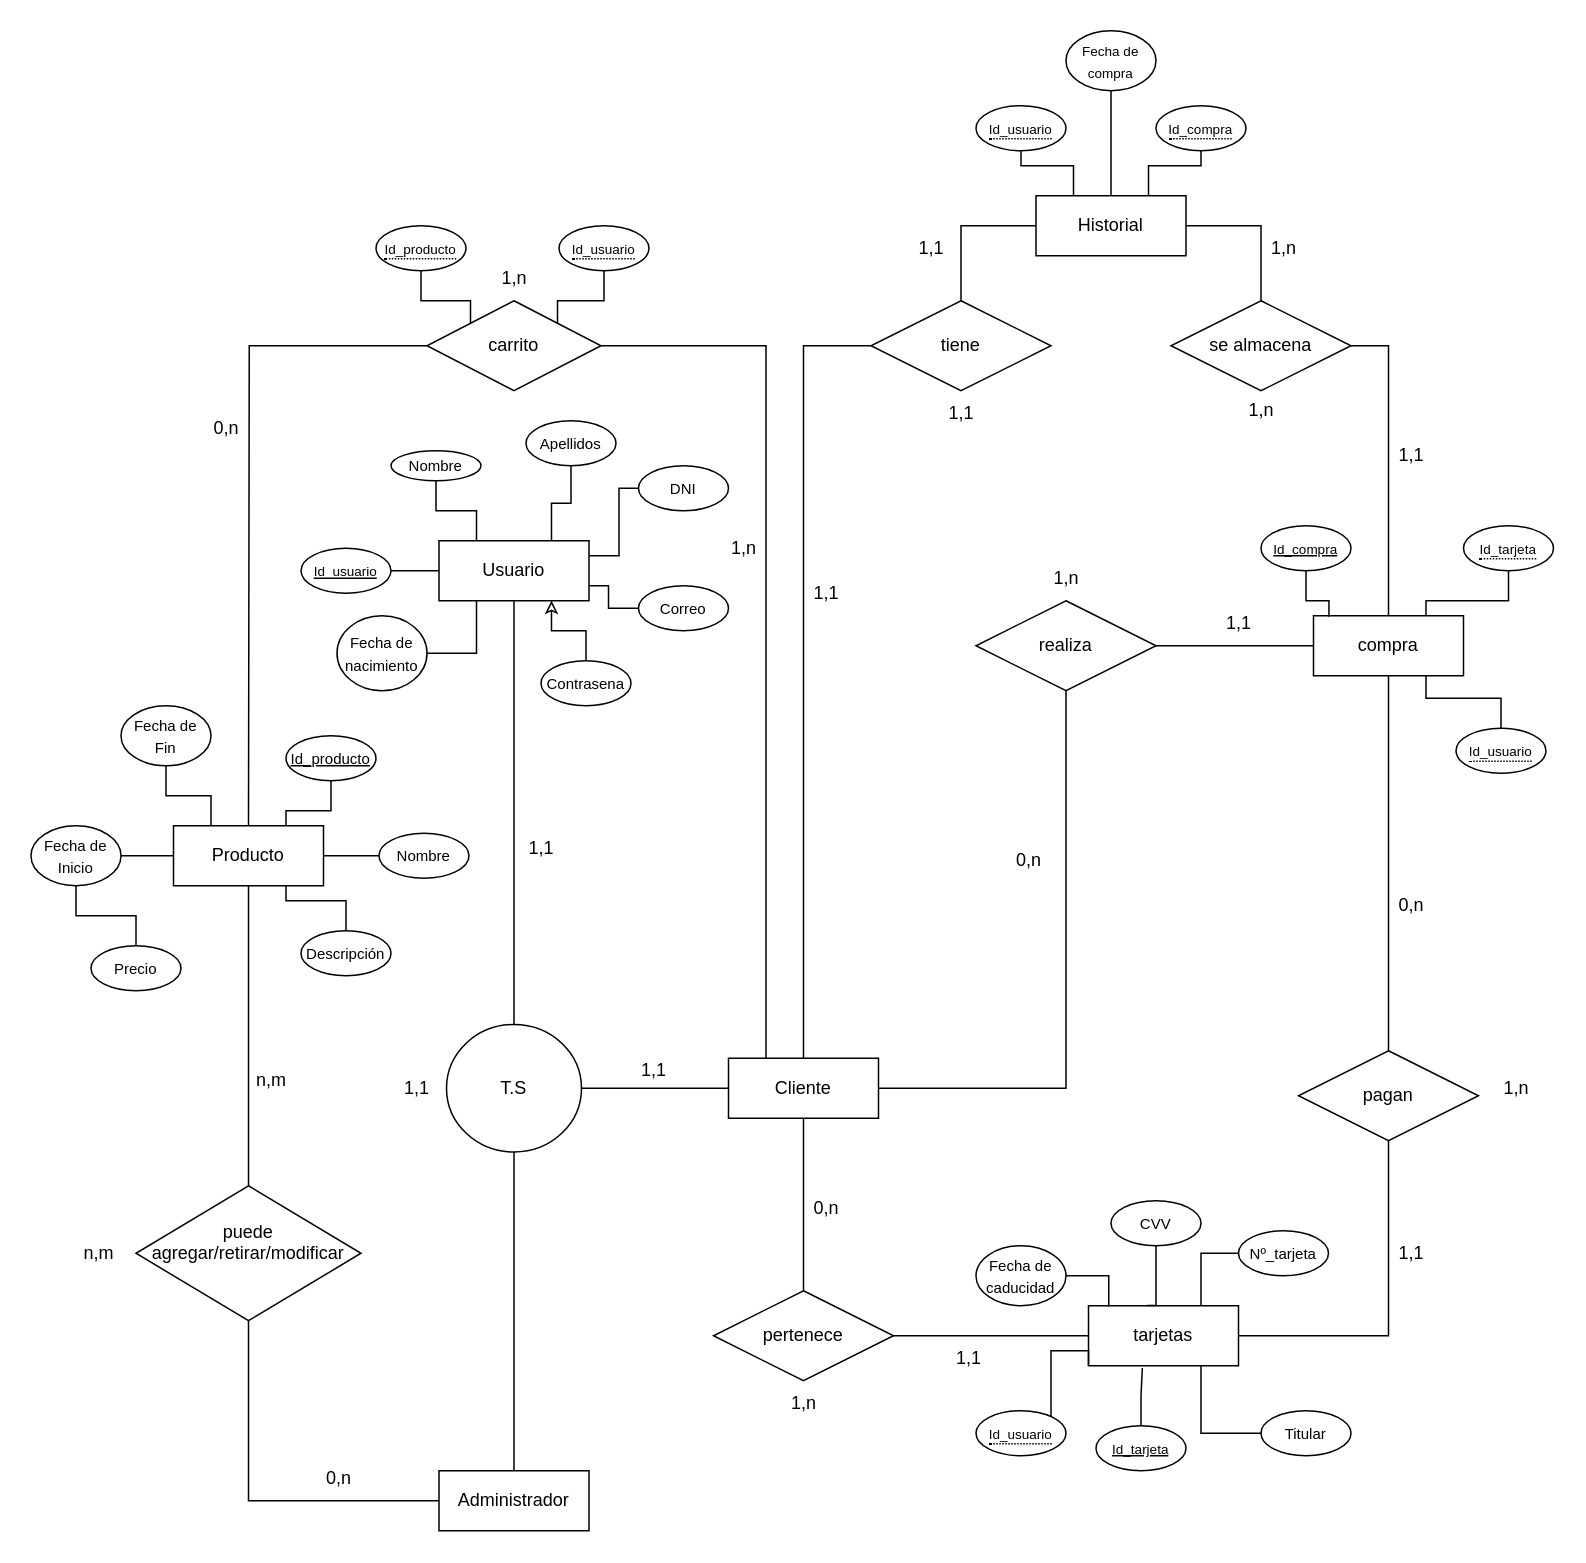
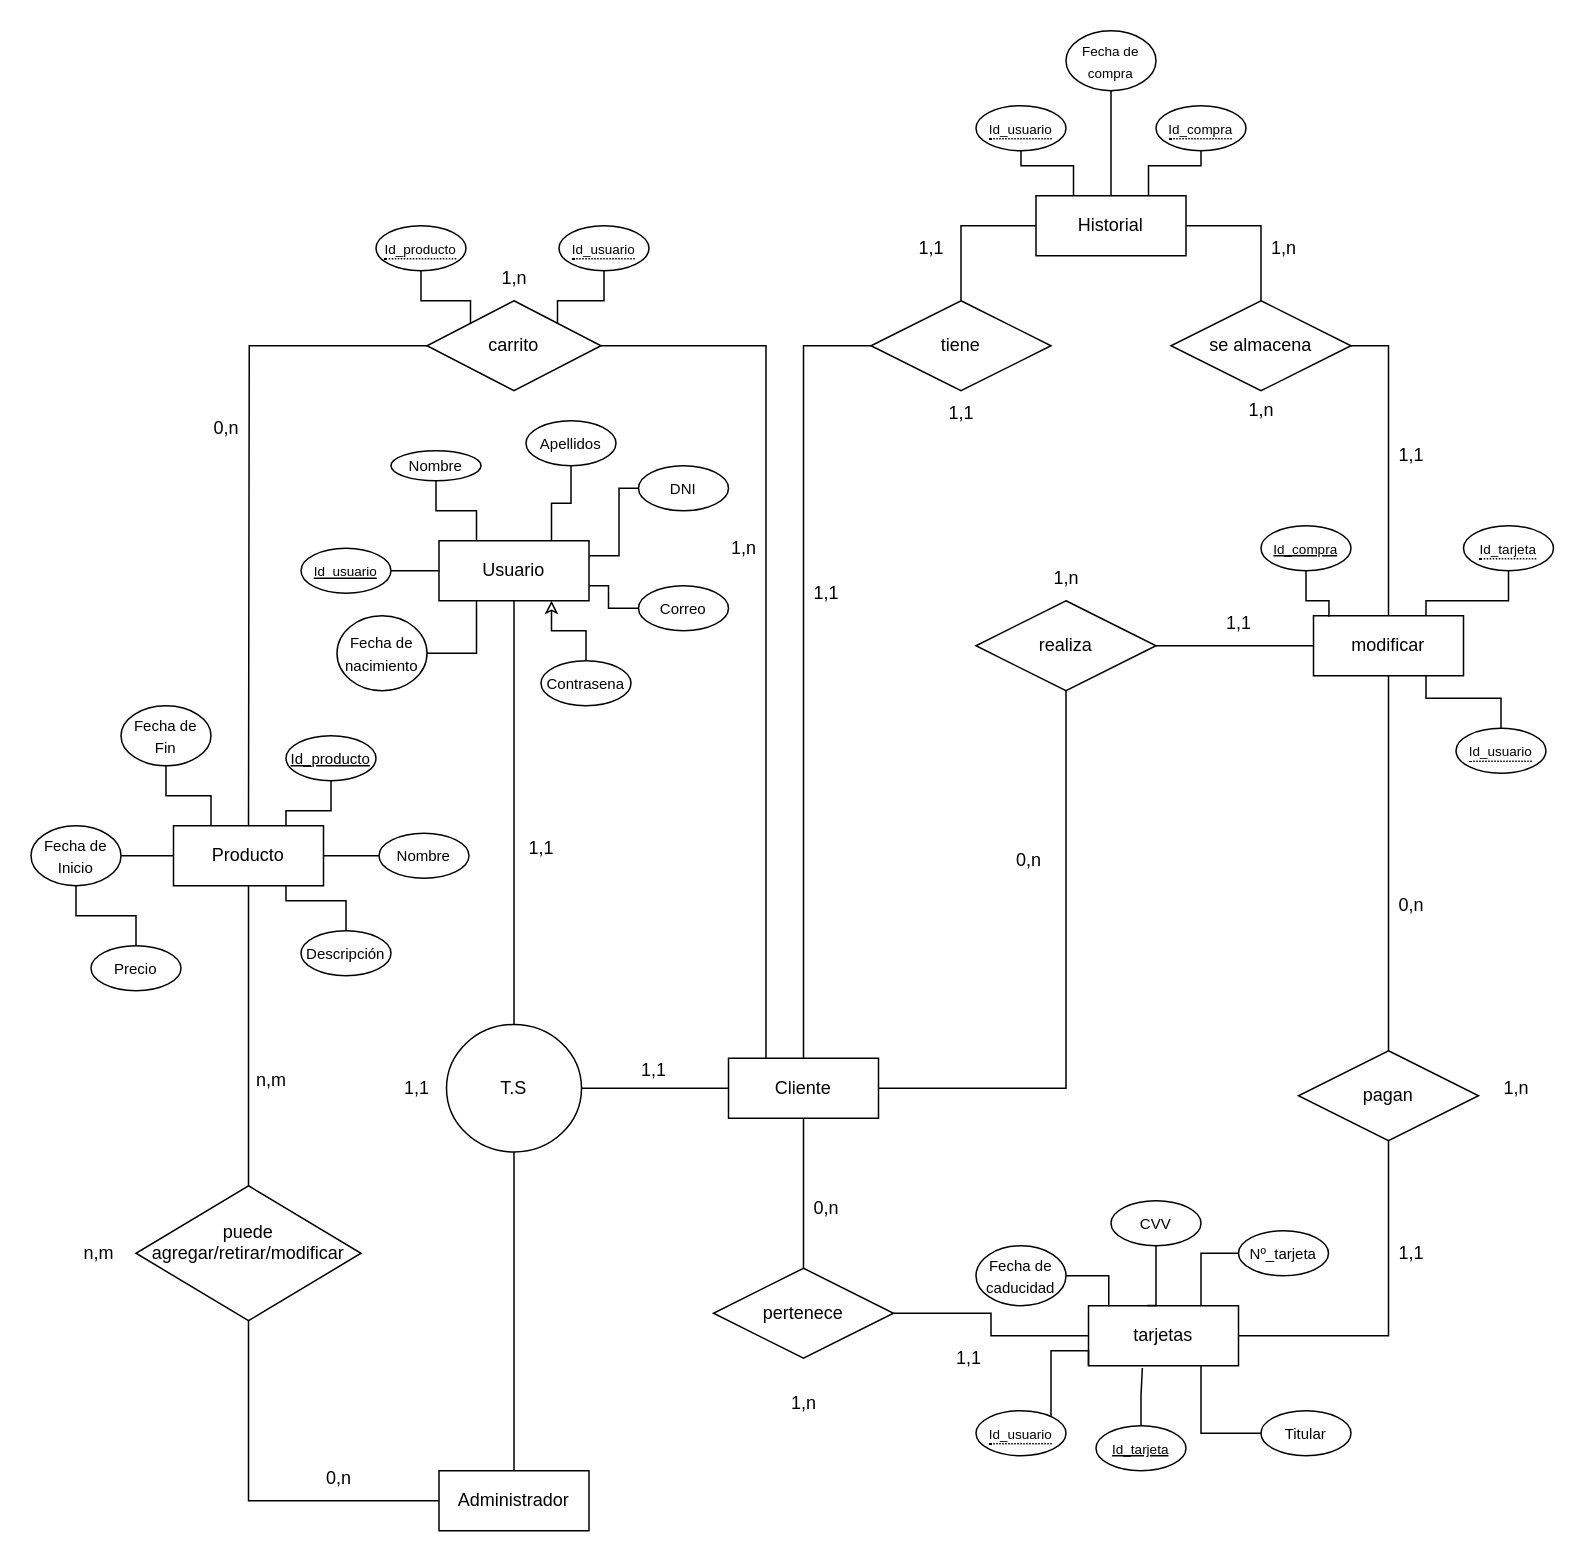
(1388, 646) -> (1388, 646)
(803, 1336) -> (803, 1313)
